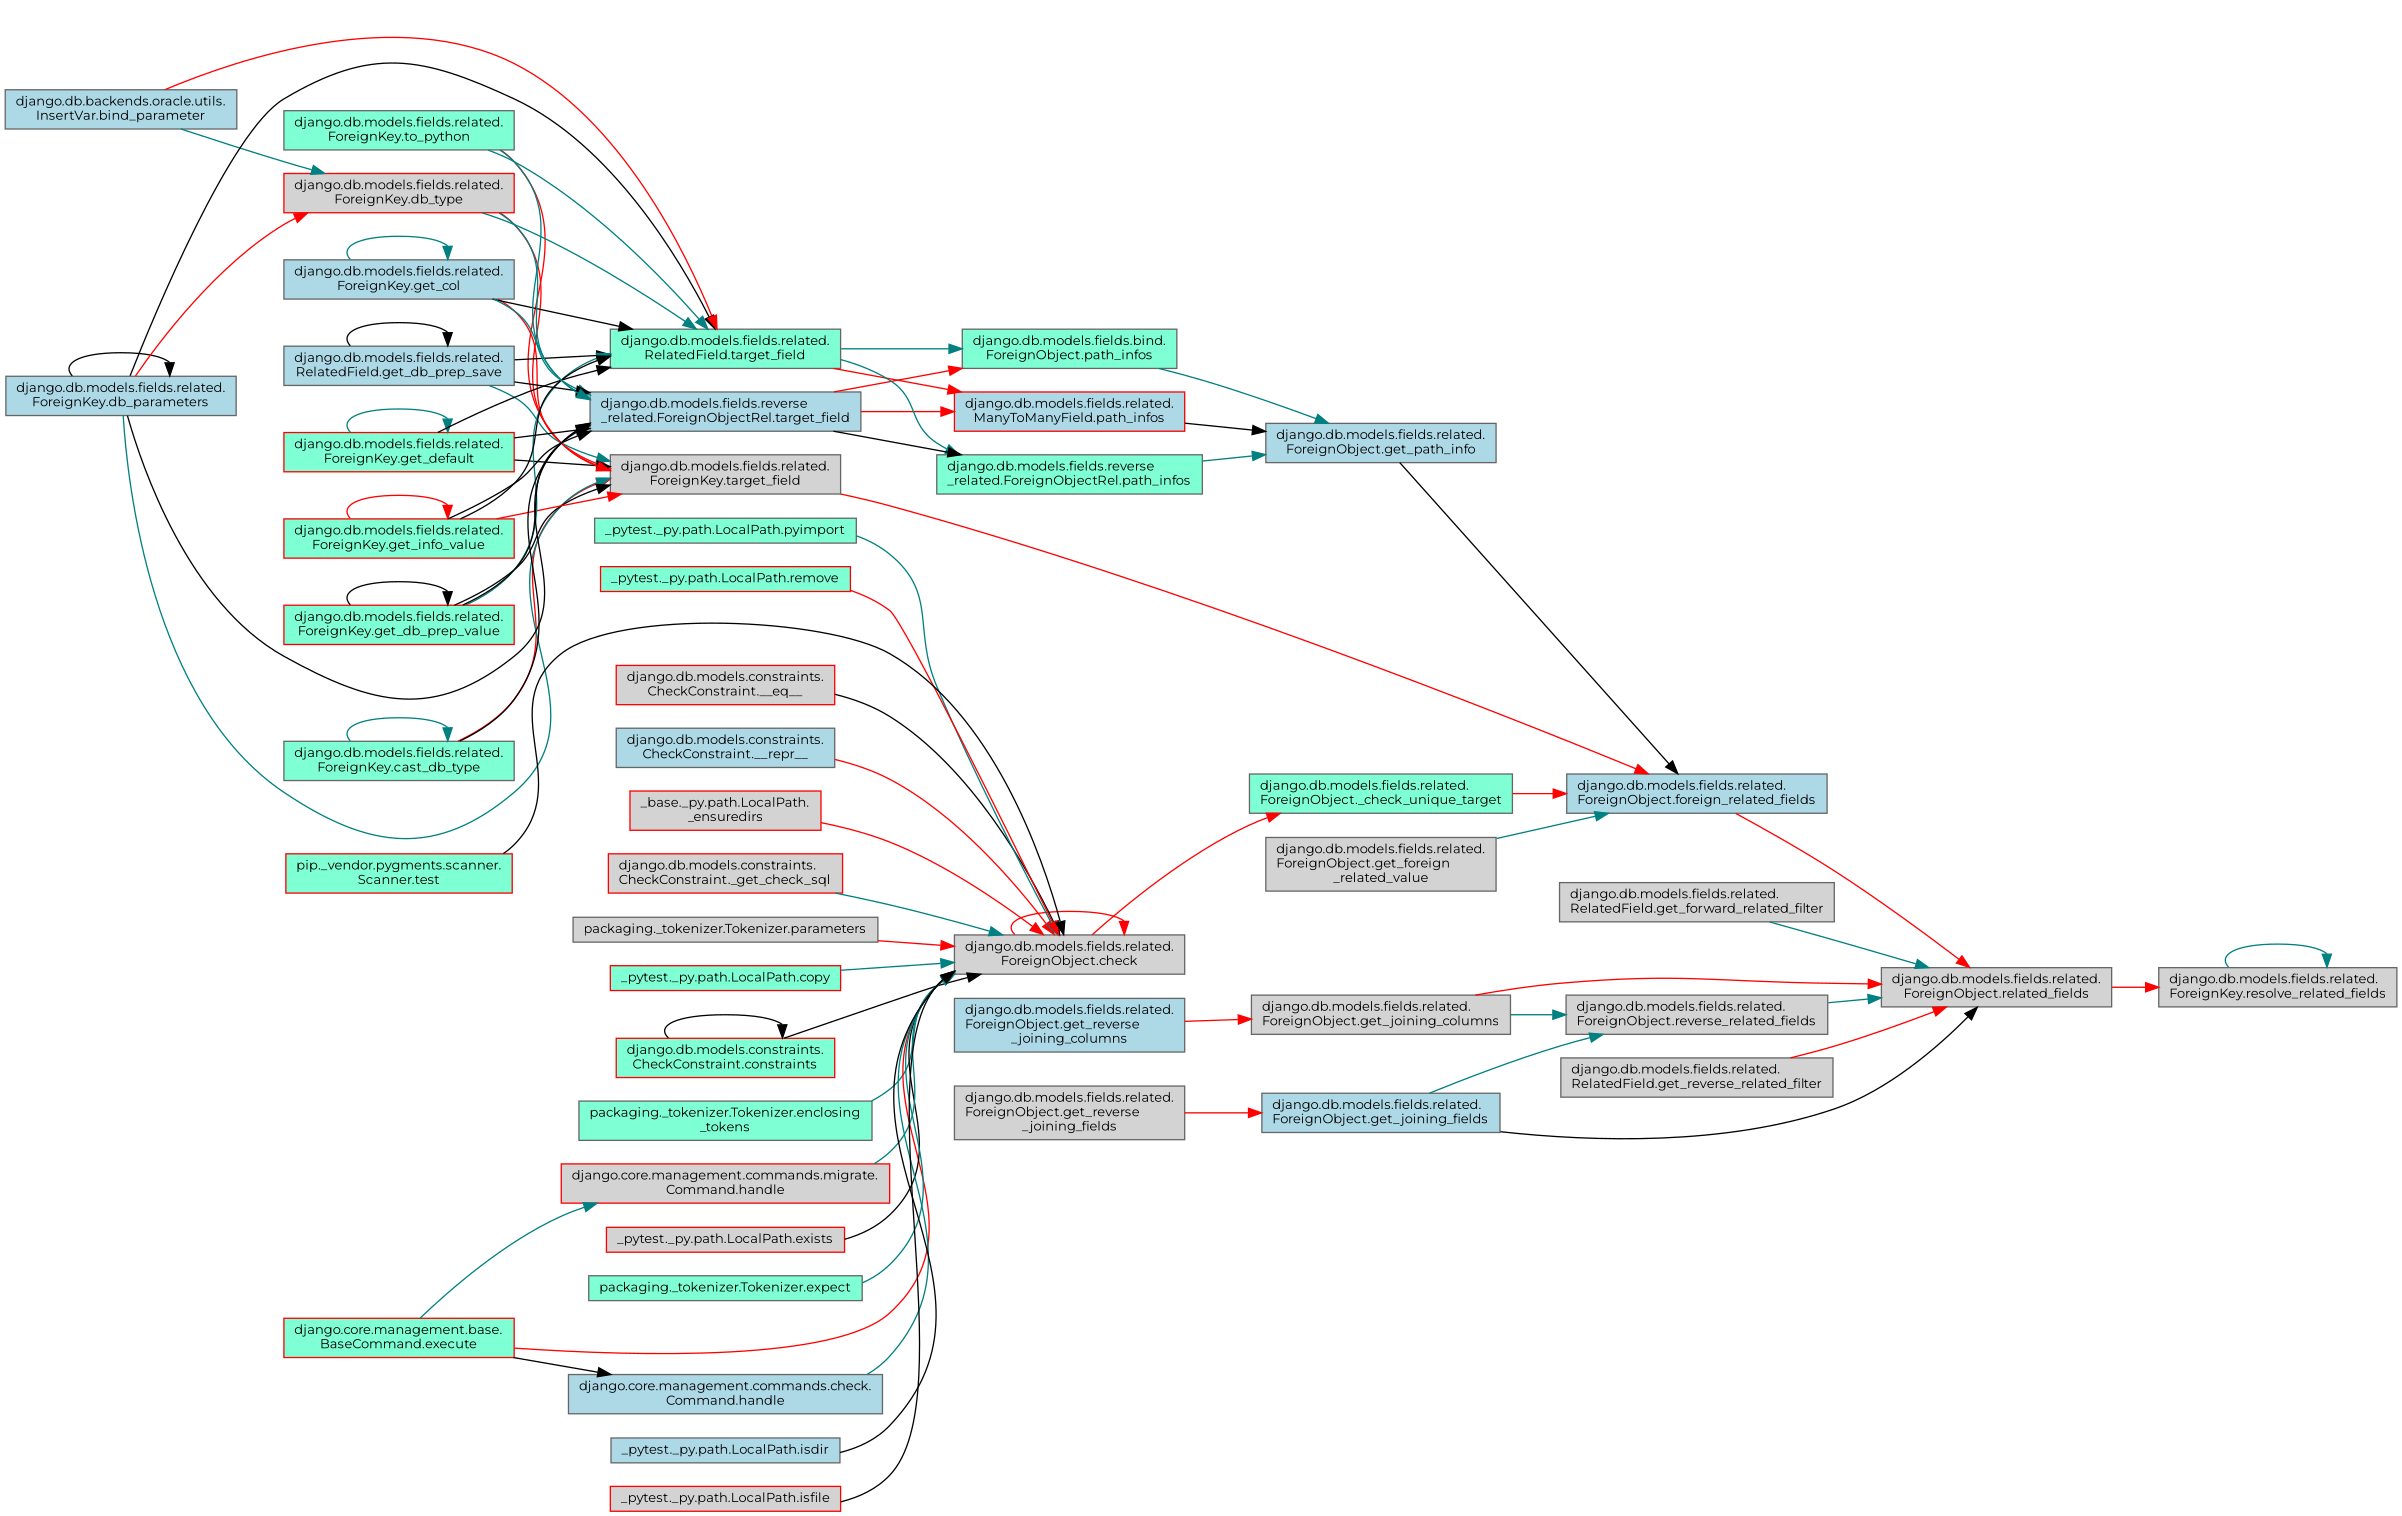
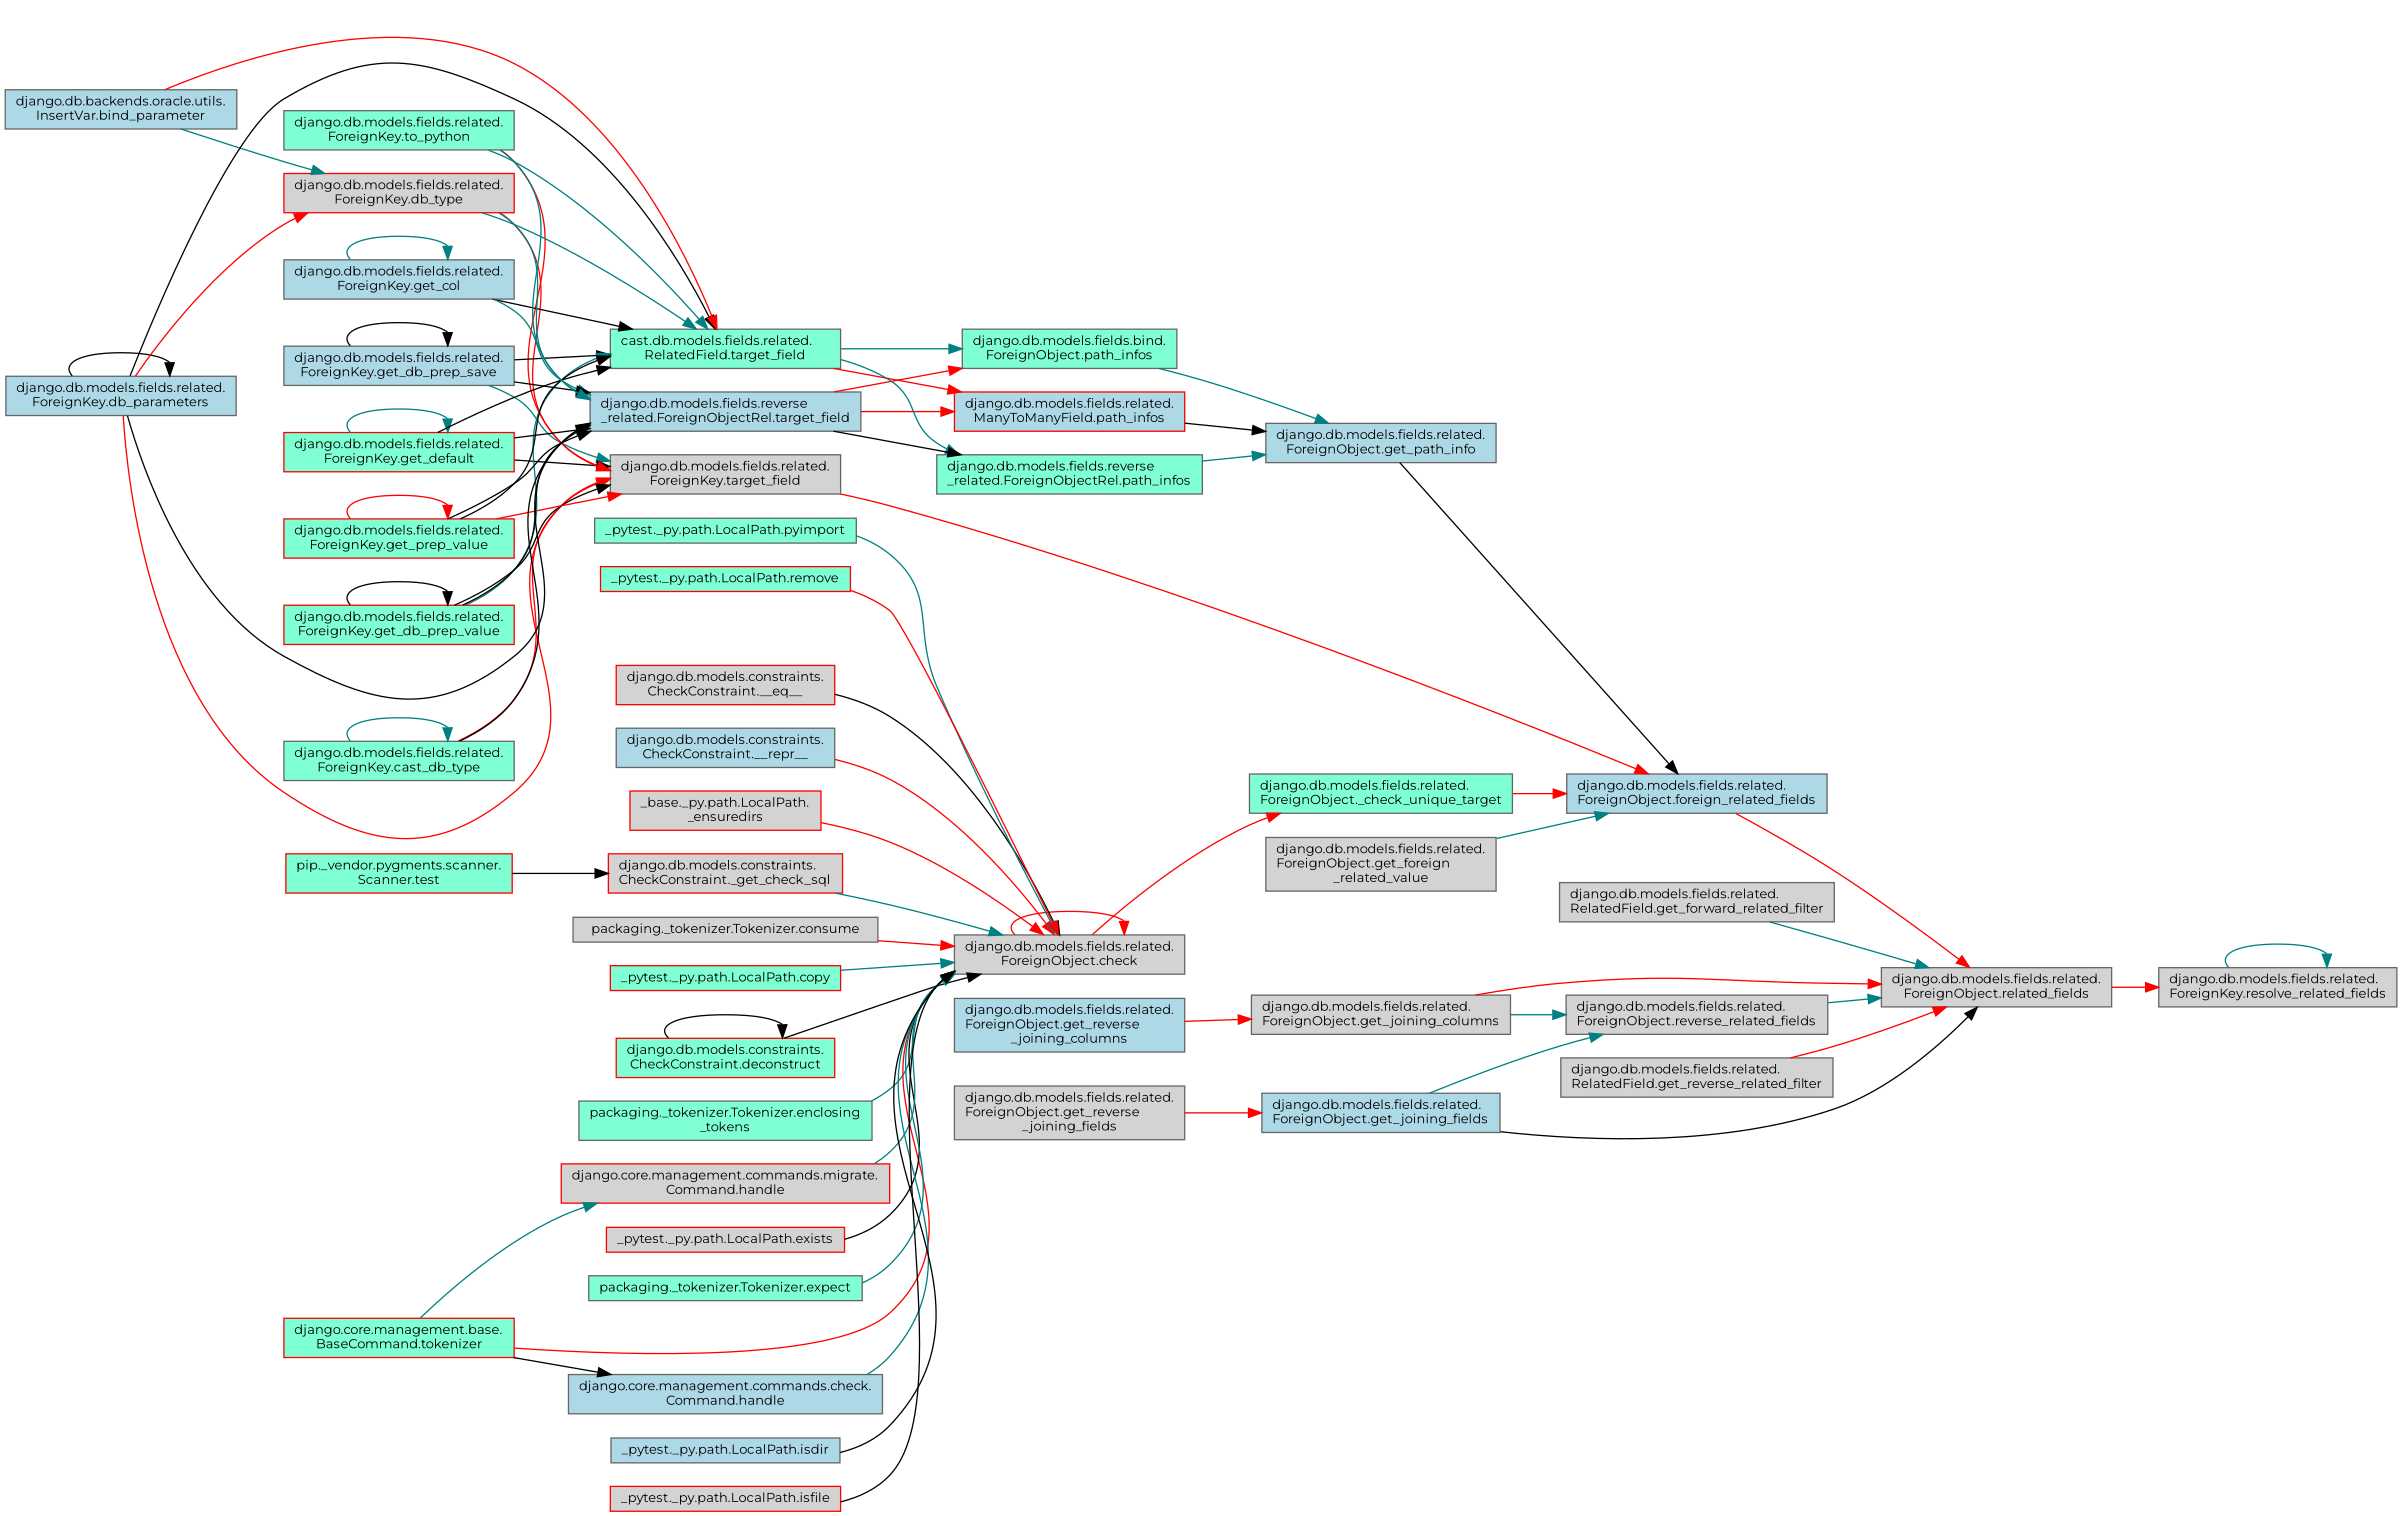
(725, 349) -> (725, 349)
(399, 366) -> (399, 366)
(537, 389) -> none
(399, 539) -> (399, 539)
(777, 626) -> (554, 873)
(365, 832) -> (365, 832)
(725, 930) -> (725, 930)
(725, 1058) -> (725, 1058)
(399, 1338) -> (399, 1338)
